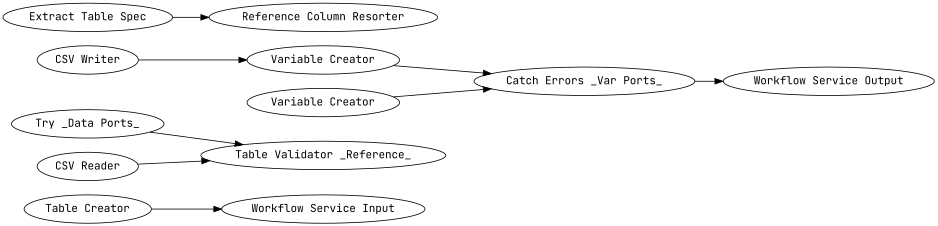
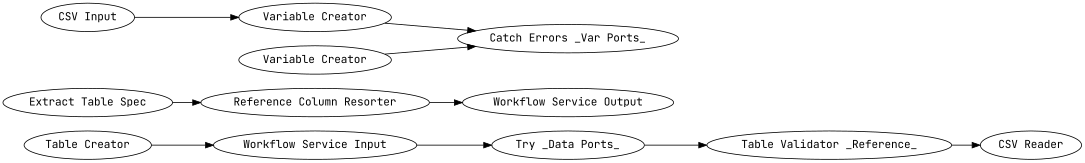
(88, 60) -> (88, 17)
(705, 81) -> (442, 103)
none -> (450, 145)
(170, 163) -> (962, 145)
